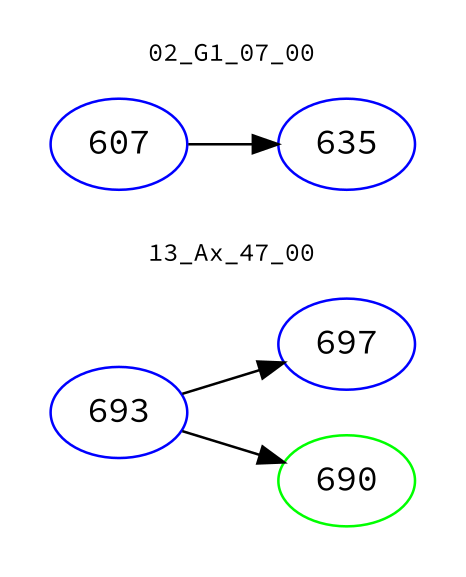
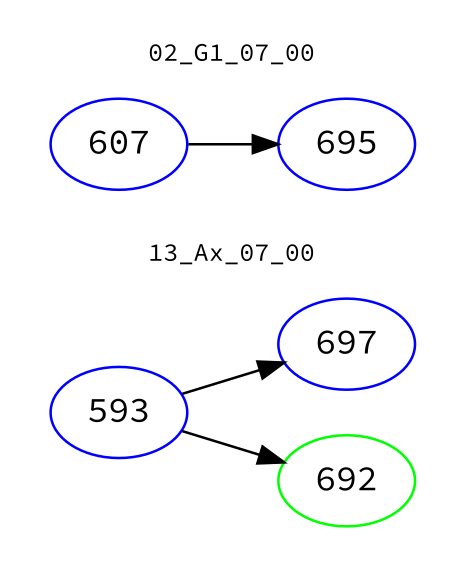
(347, 144) -> (347, 144)
(233, 254) -> (233, 254)
(119, 412) -> (119, 412)
(347, 481) -> (347, 481)
